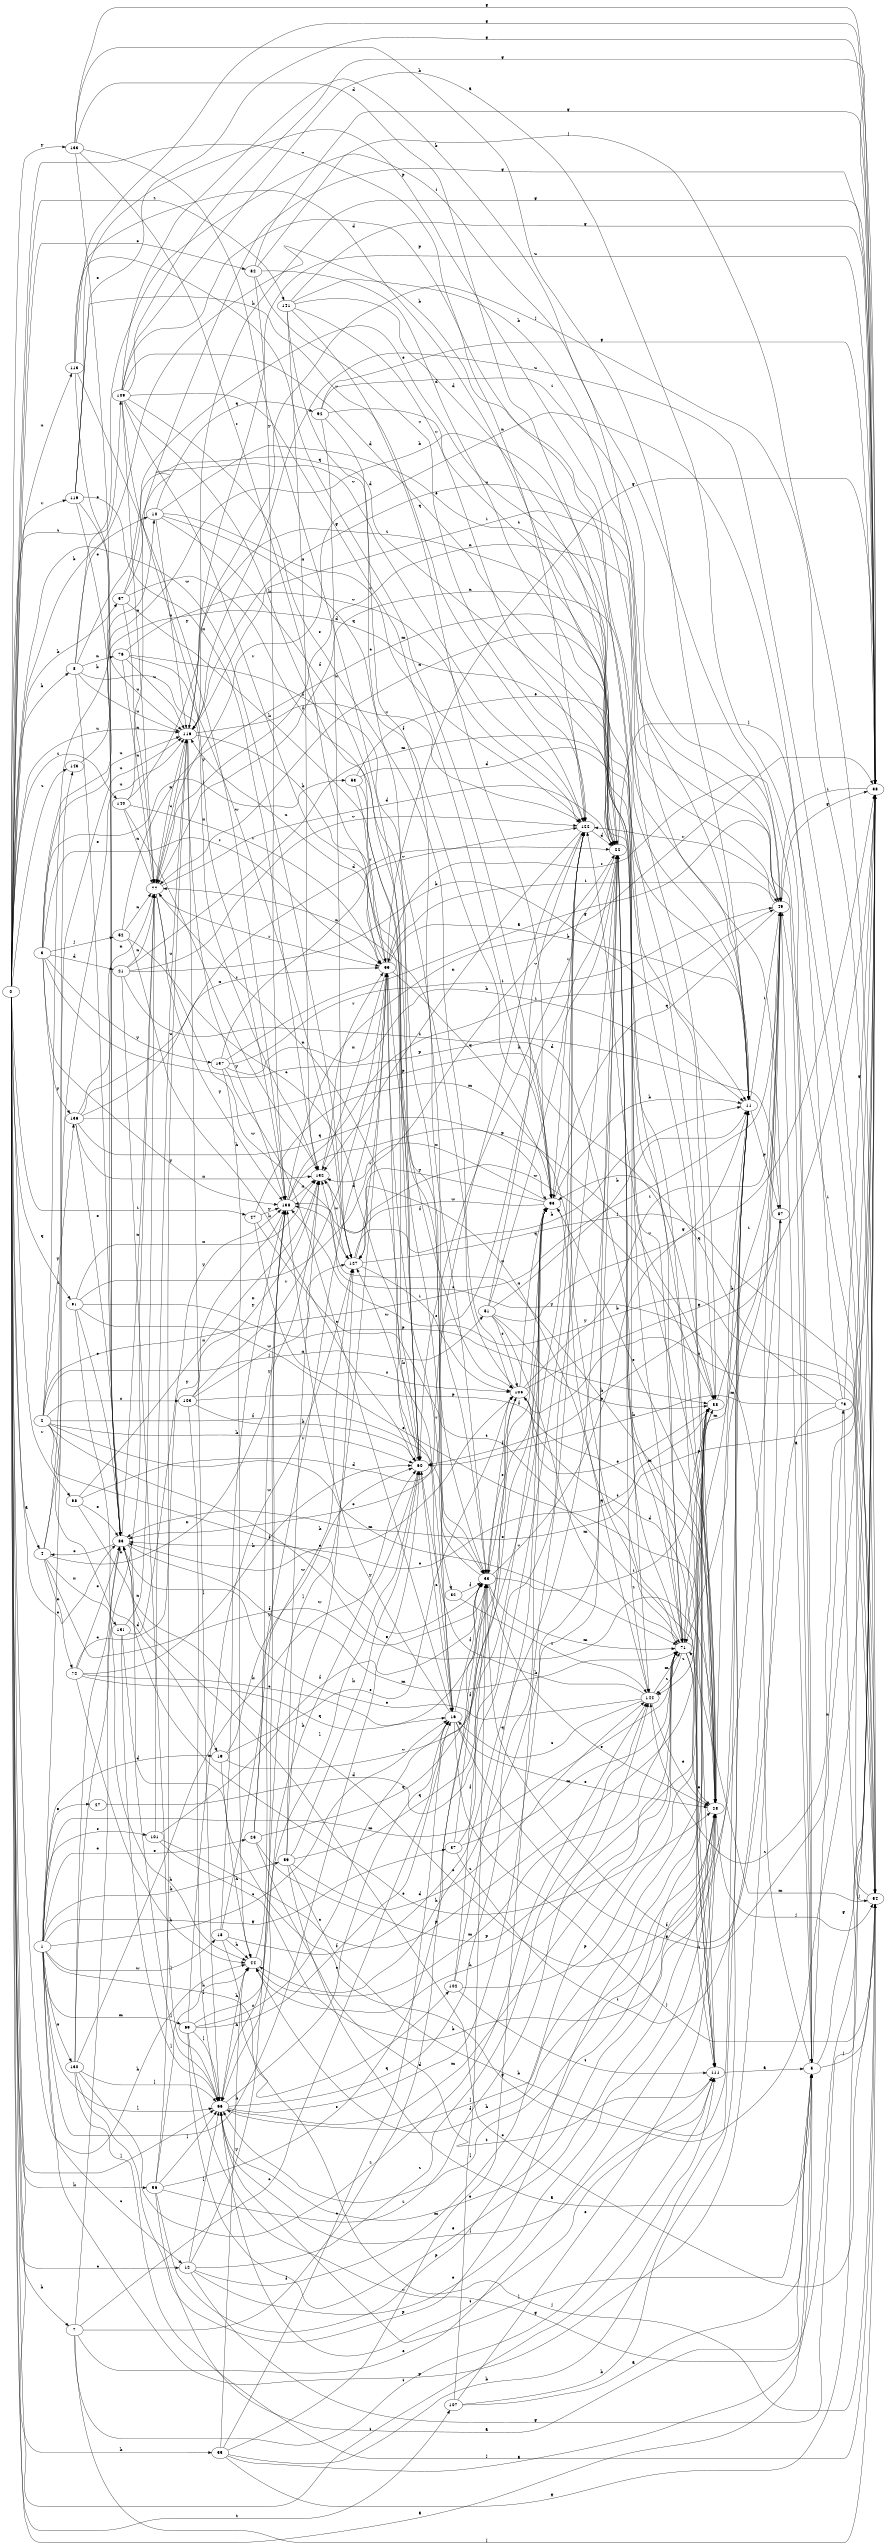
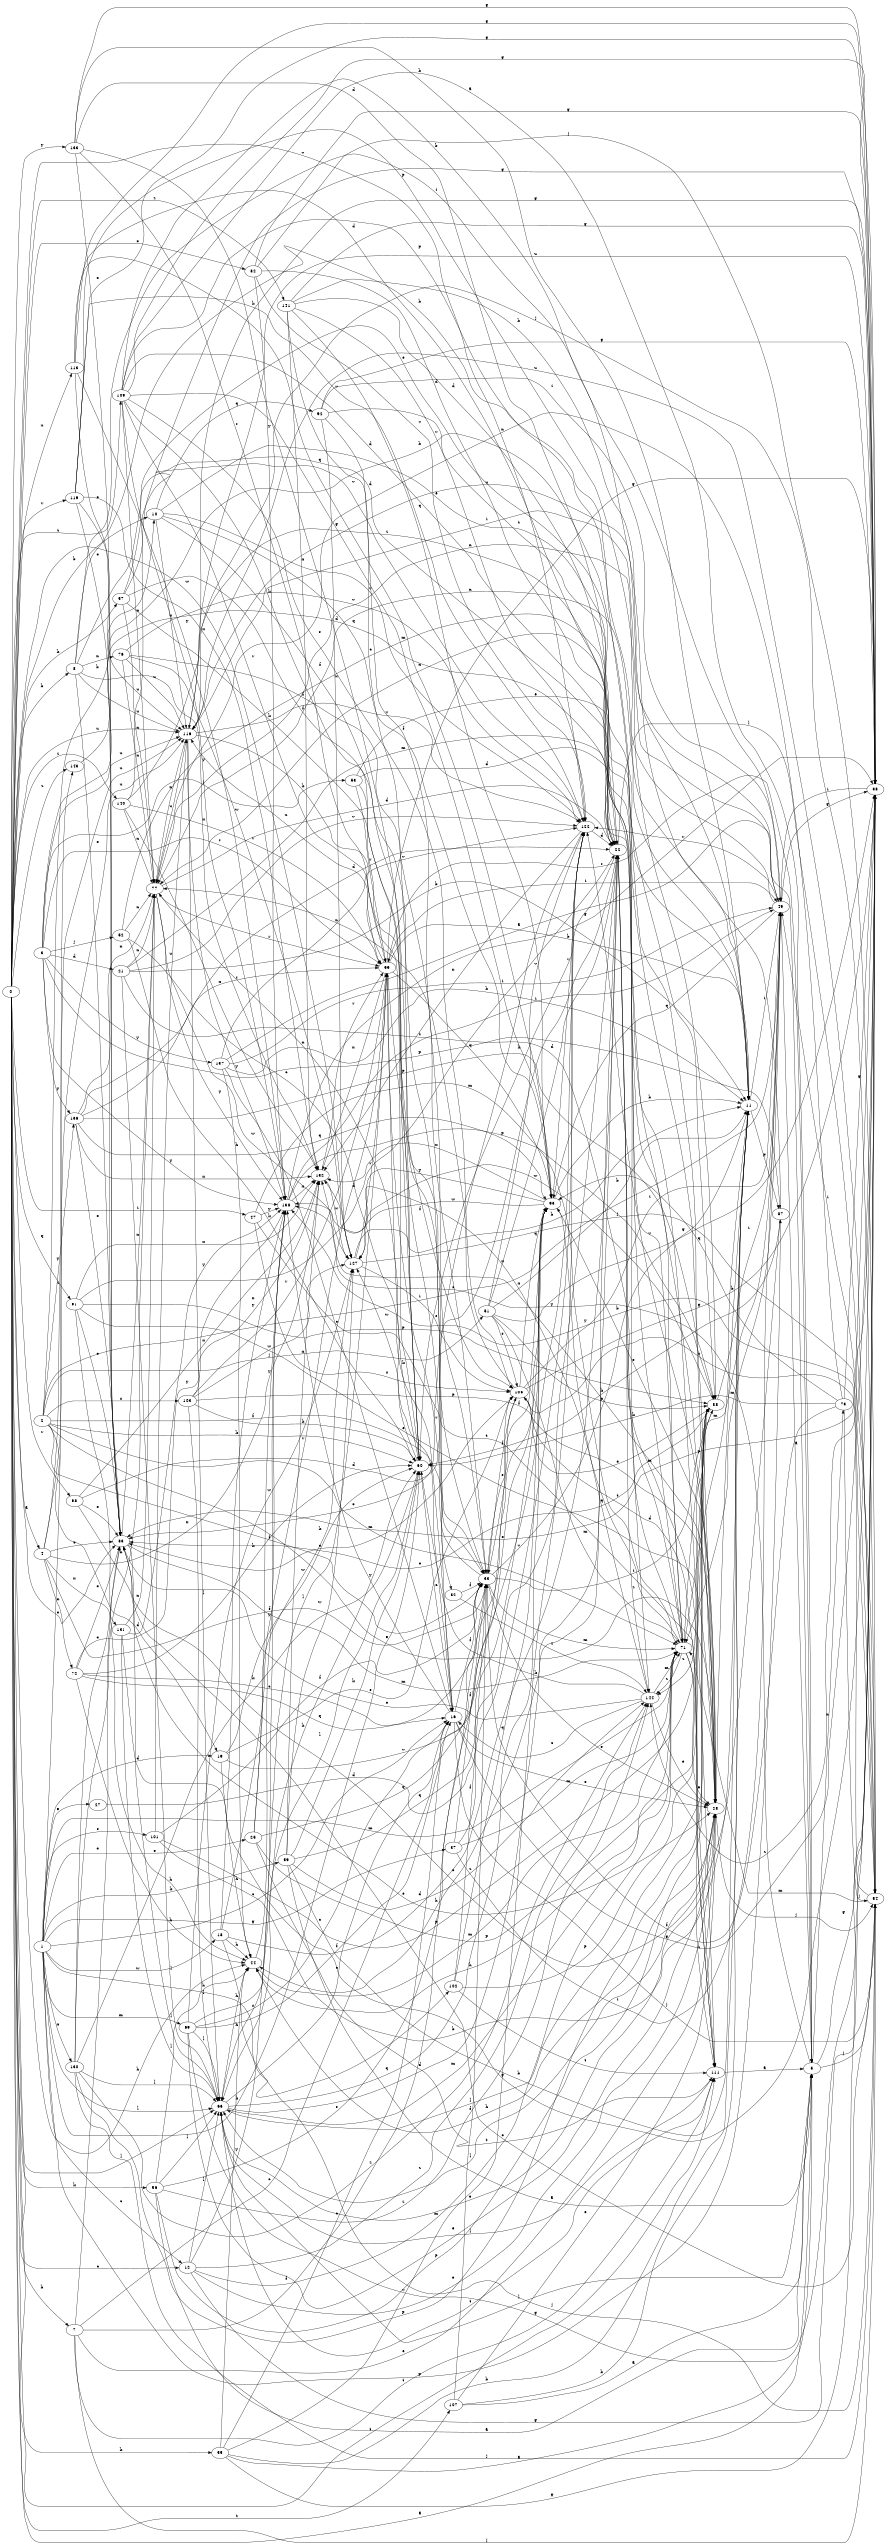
(168, 1499) -> none
(83, 1554) -> (77, 1546)
